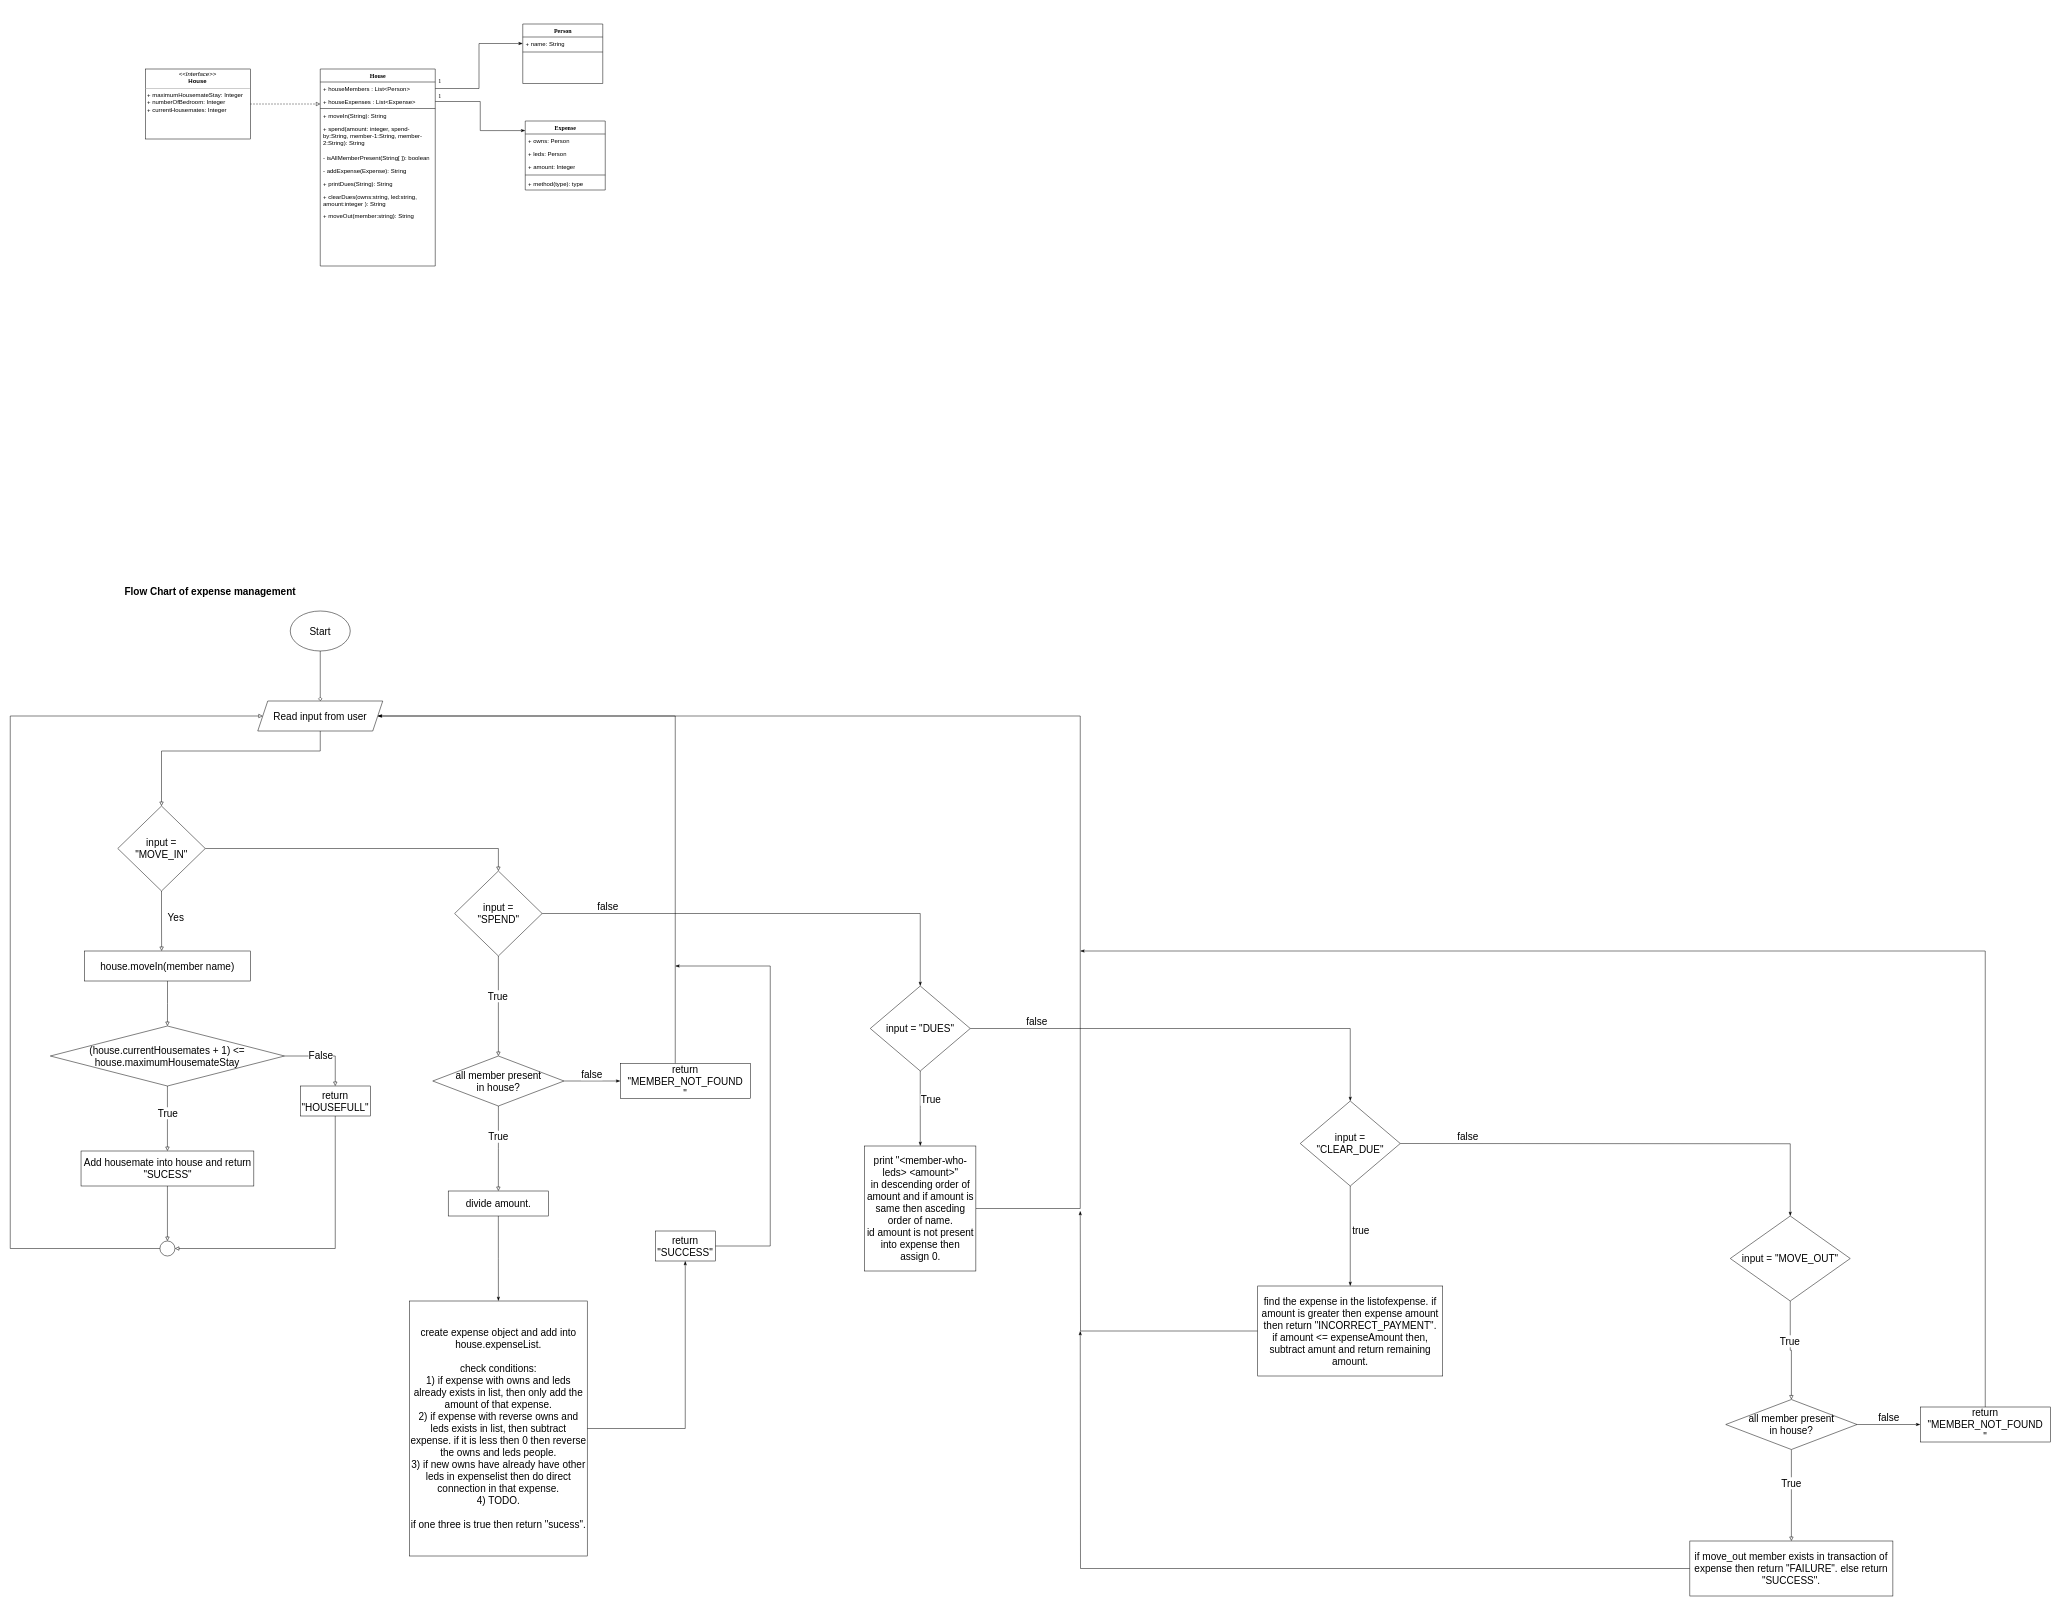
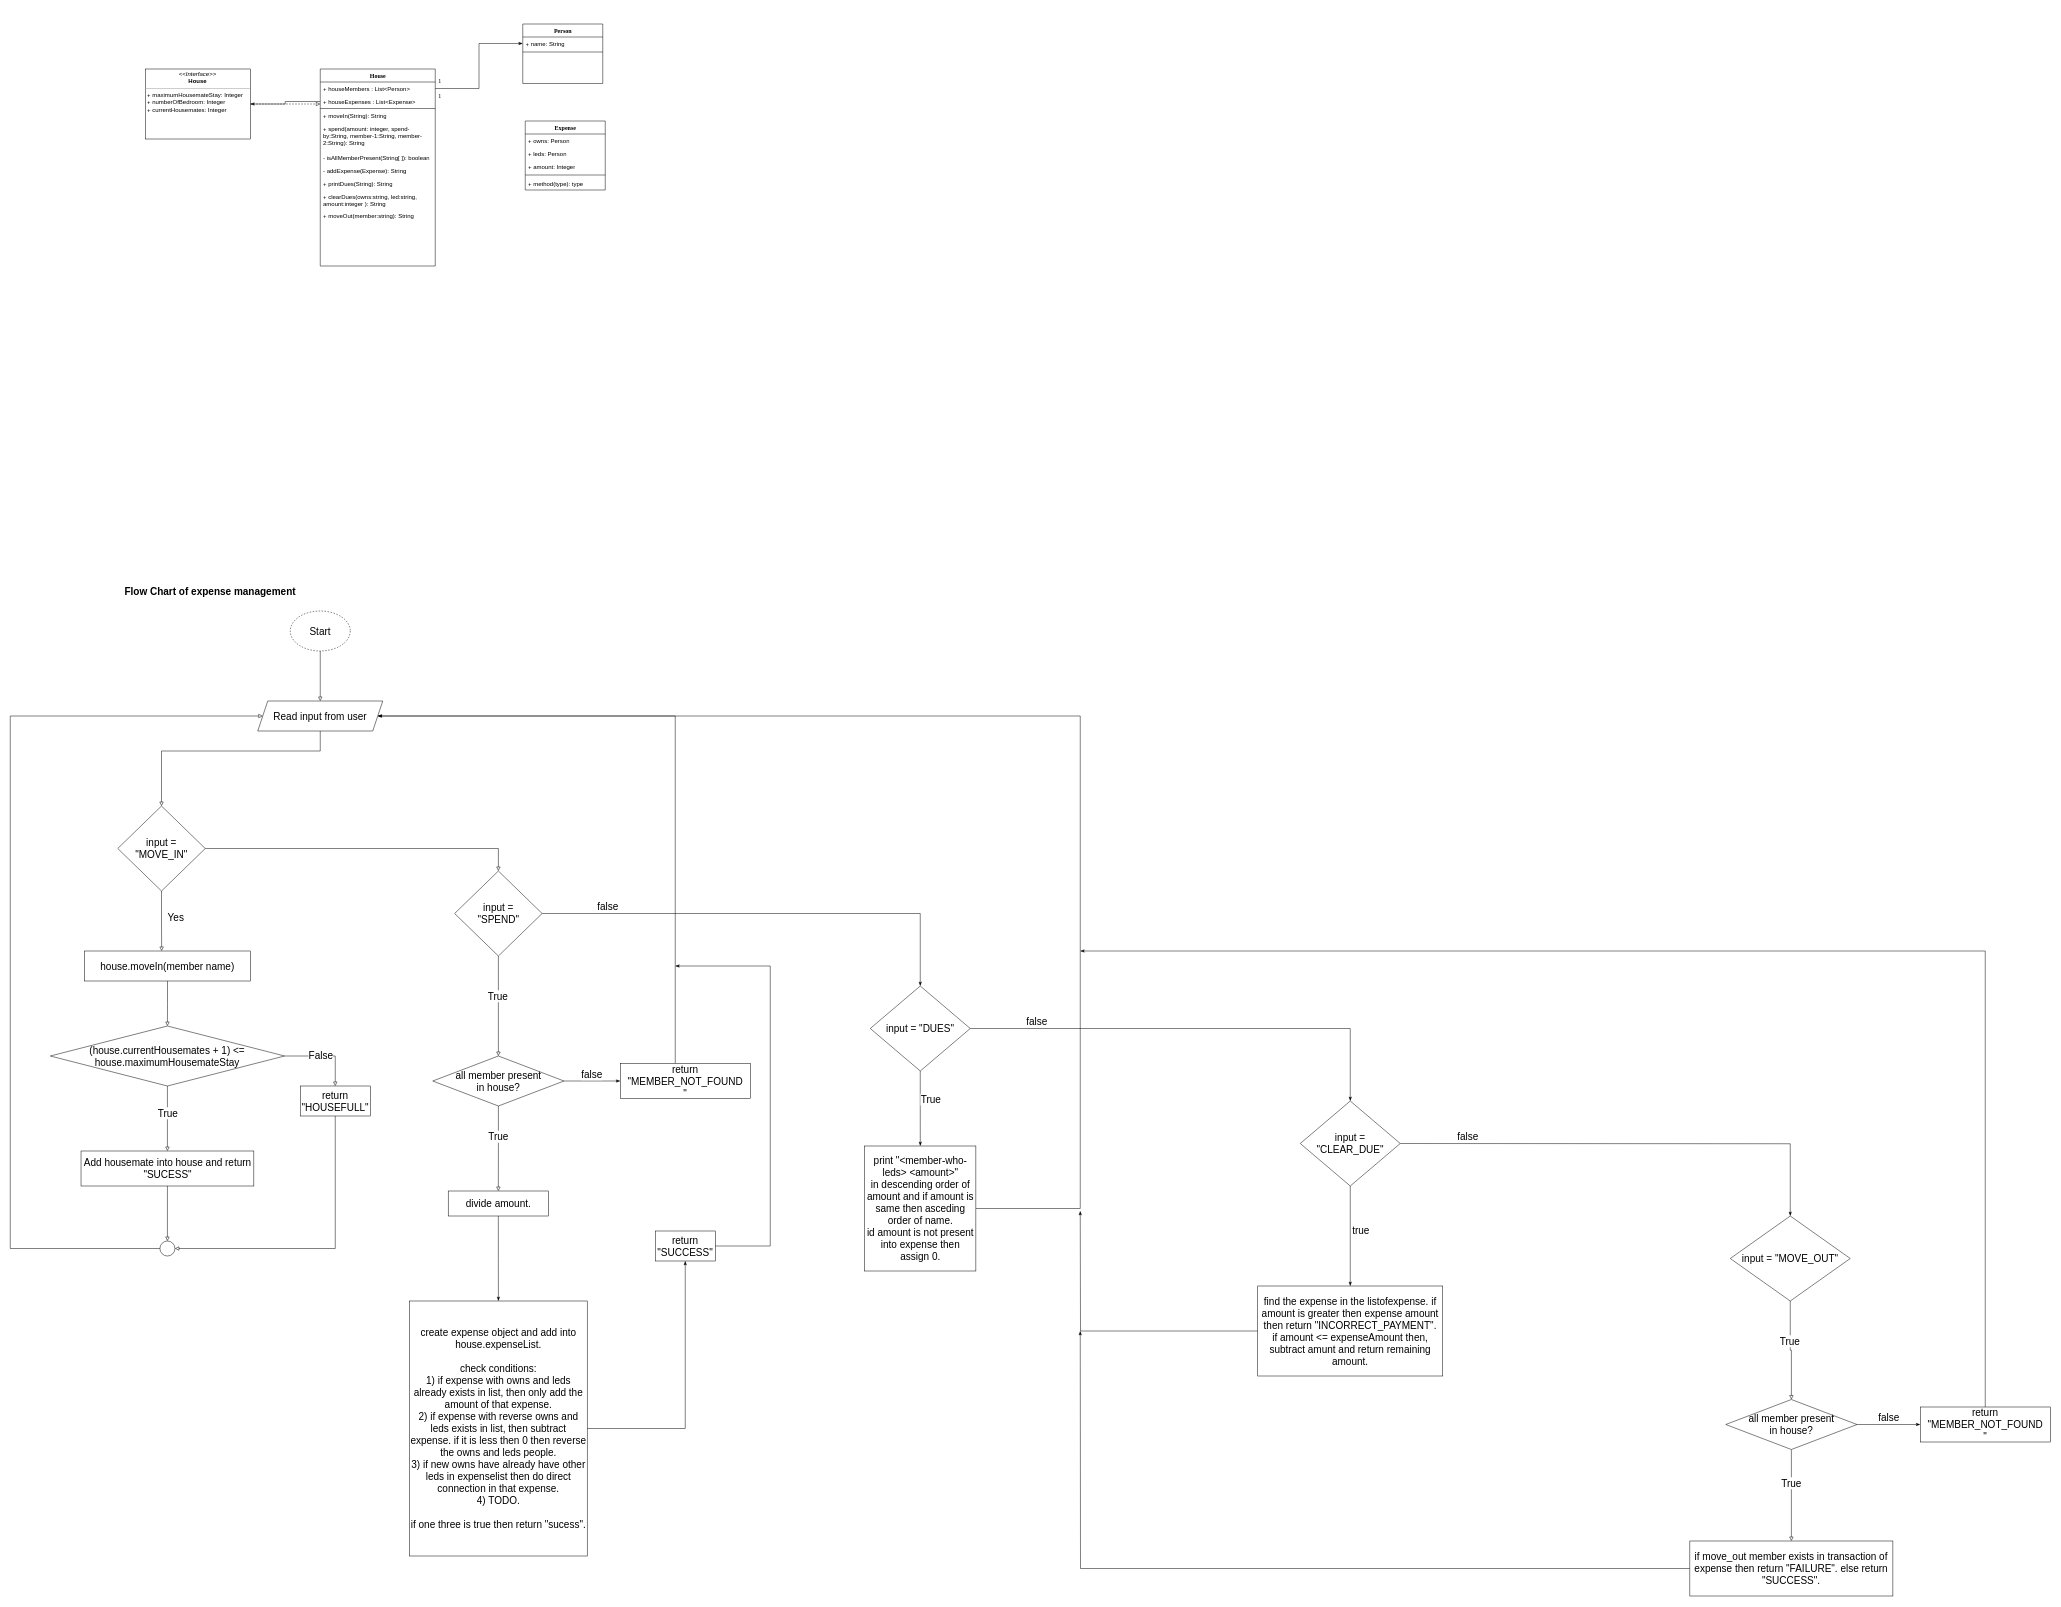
(479, 101) -> (303, 101)
(320, 631) -> (320, 631)
(320, 695) -> (320, 695)
